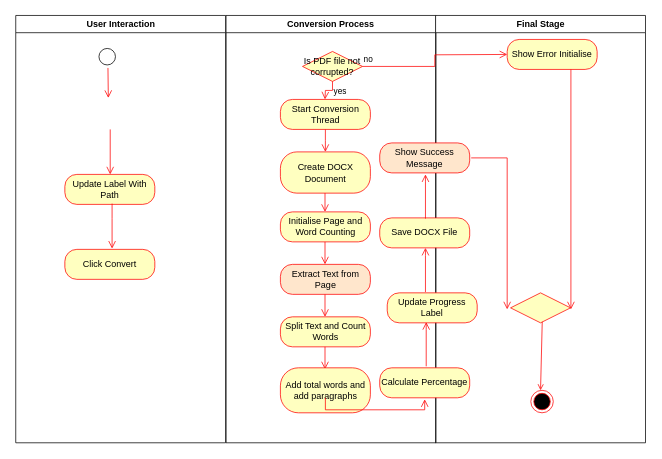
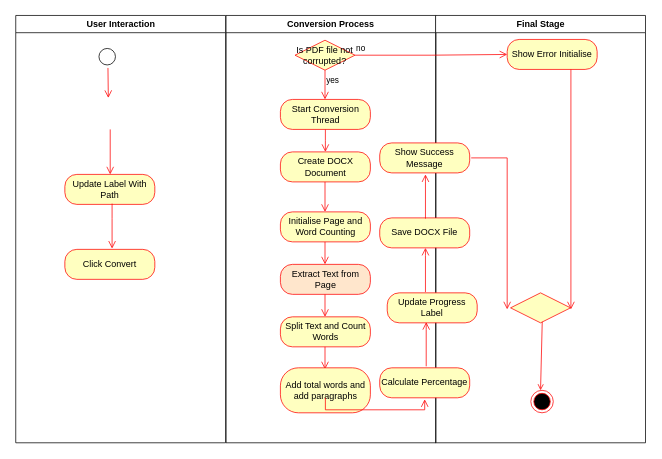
(333, 66) -> (325, 55)
(425, 158) -> (425, 158)
(326, 173) -> (326, 167)
